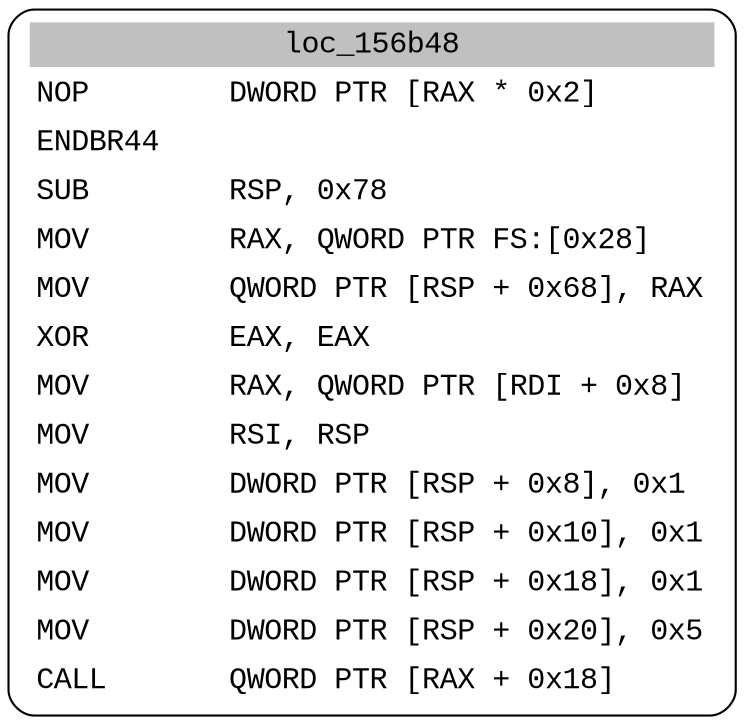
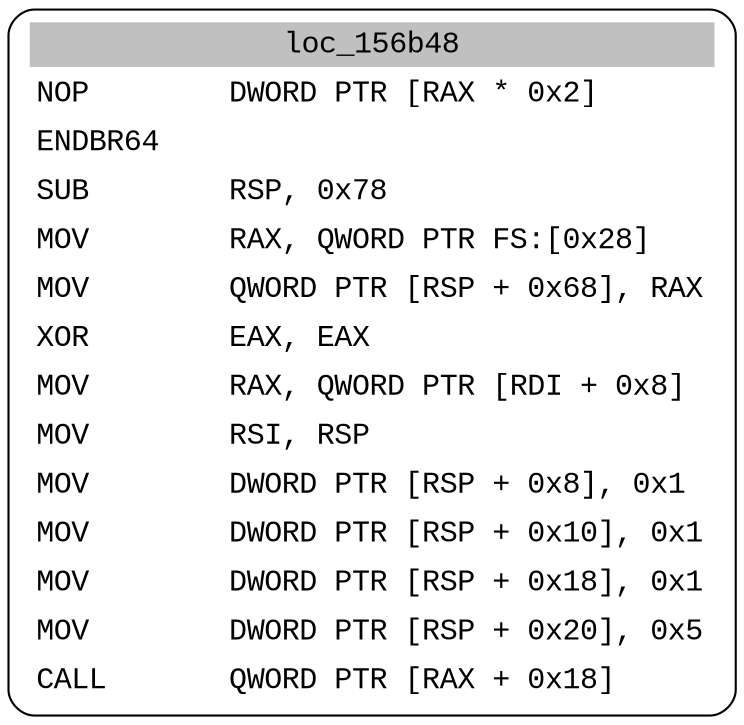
(133, 141) -> (133, 141)
